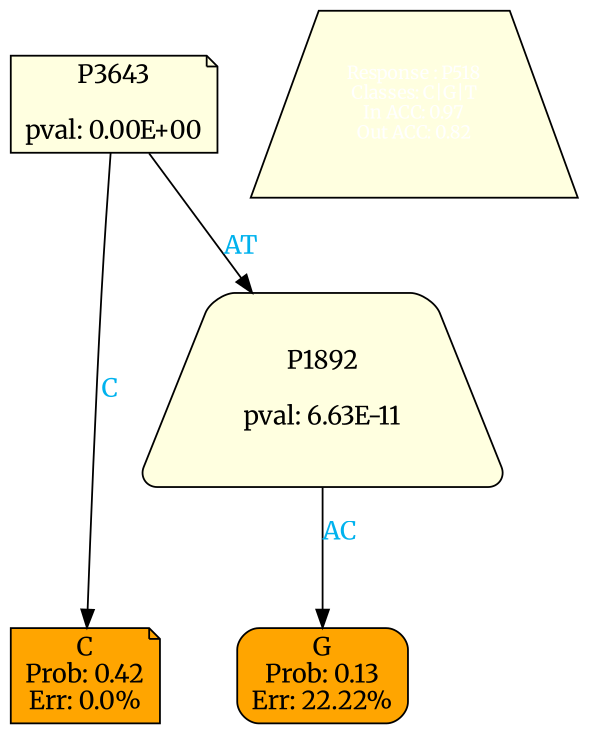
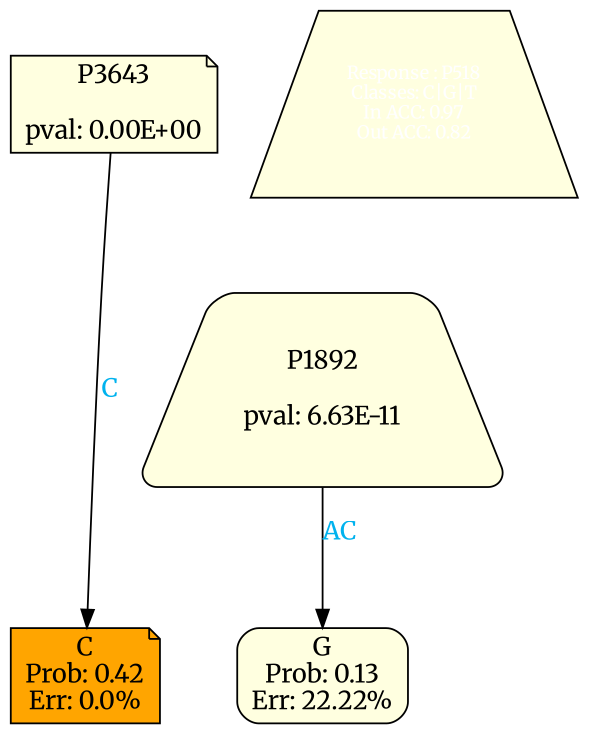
(195, 216) -> none
(323, 676) -> (323, 676)
